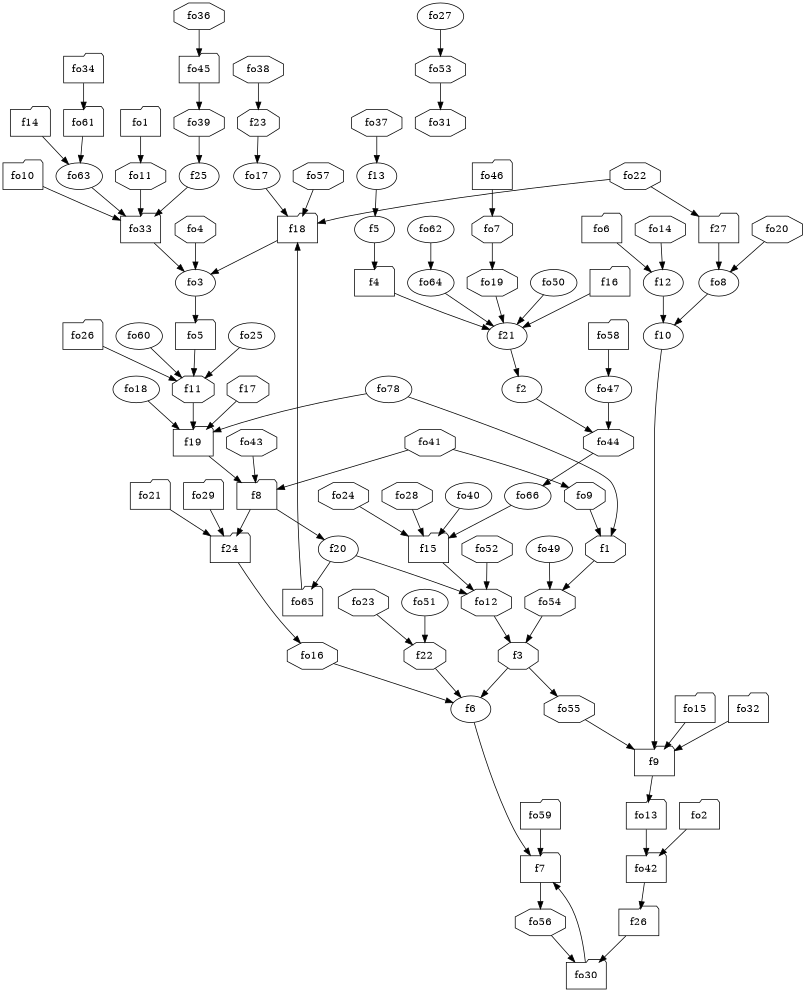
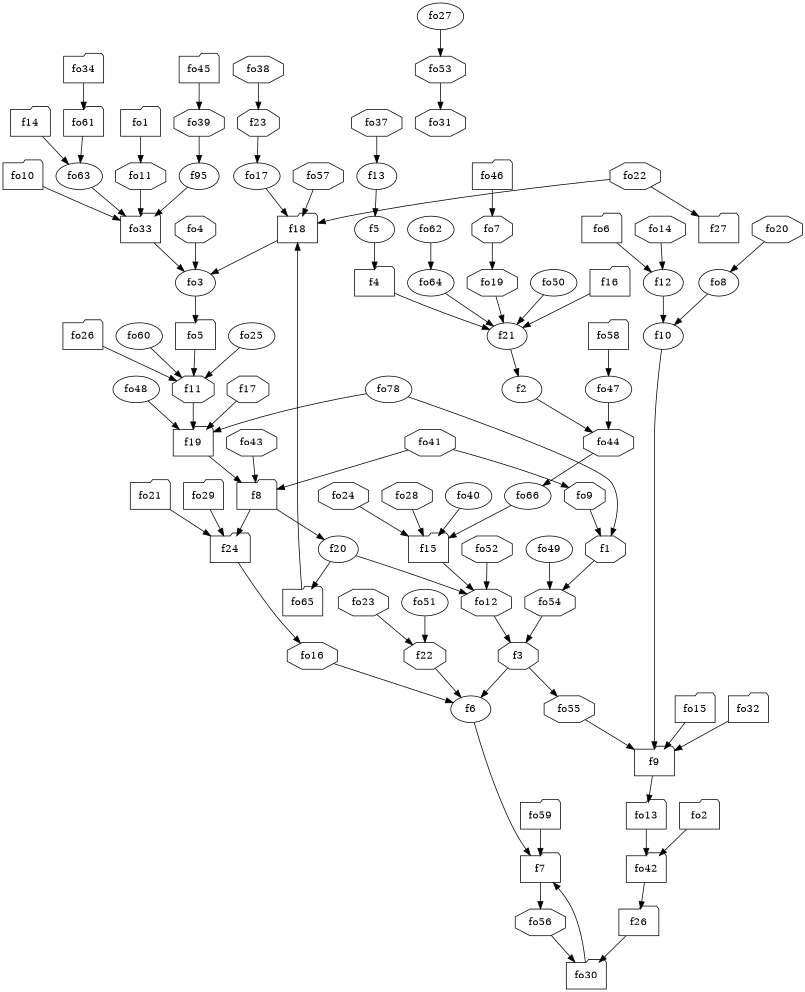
(199, 16) -> none
(199, 176) -> (199, 176)
(719, 253) -> none
(136, 389) -> (136, 389)
